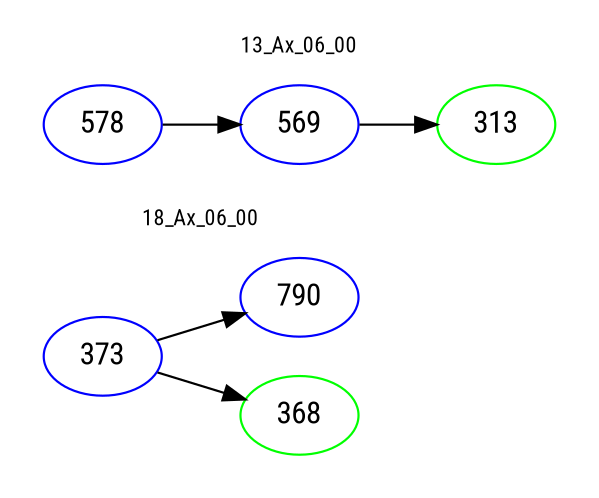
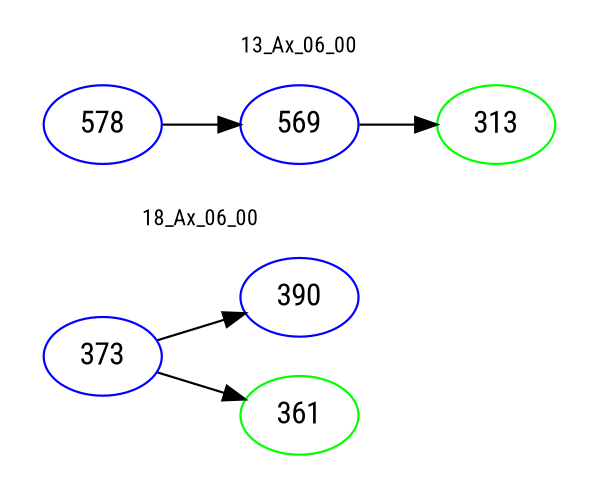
(299, 297) -> (299, 297)
(299, 415) -> (299, 415)
